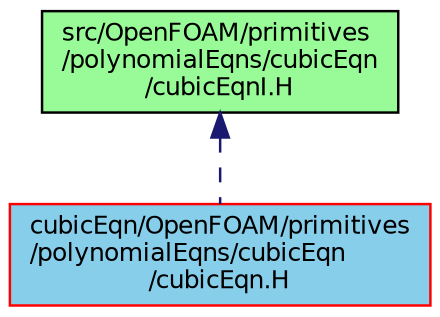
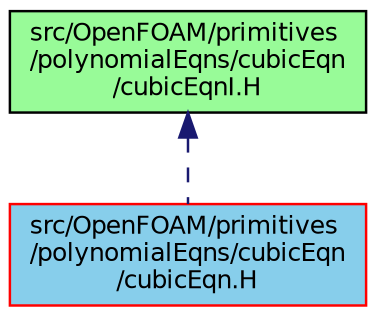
(220, 255) -> (188, 255)
